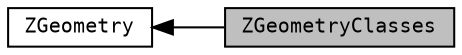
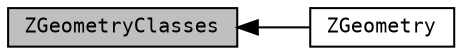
(199, 27) -> (284, 27)
